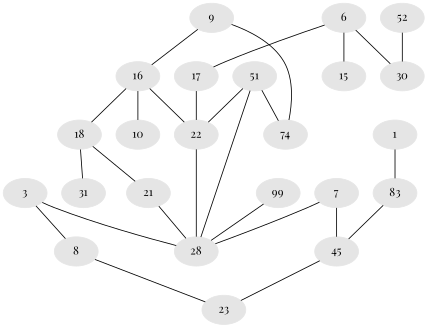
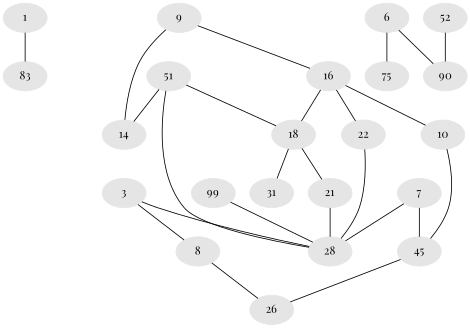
(196, 76) -> none
(344, 76) -> (387, 76)
(402, 76) -> (445, 76)
(226, 105) -> (231, 105)
(286, 135) -> (124, 135)
(366, 222) -> (451, 196)
(224, 310) -> (272, 310)
